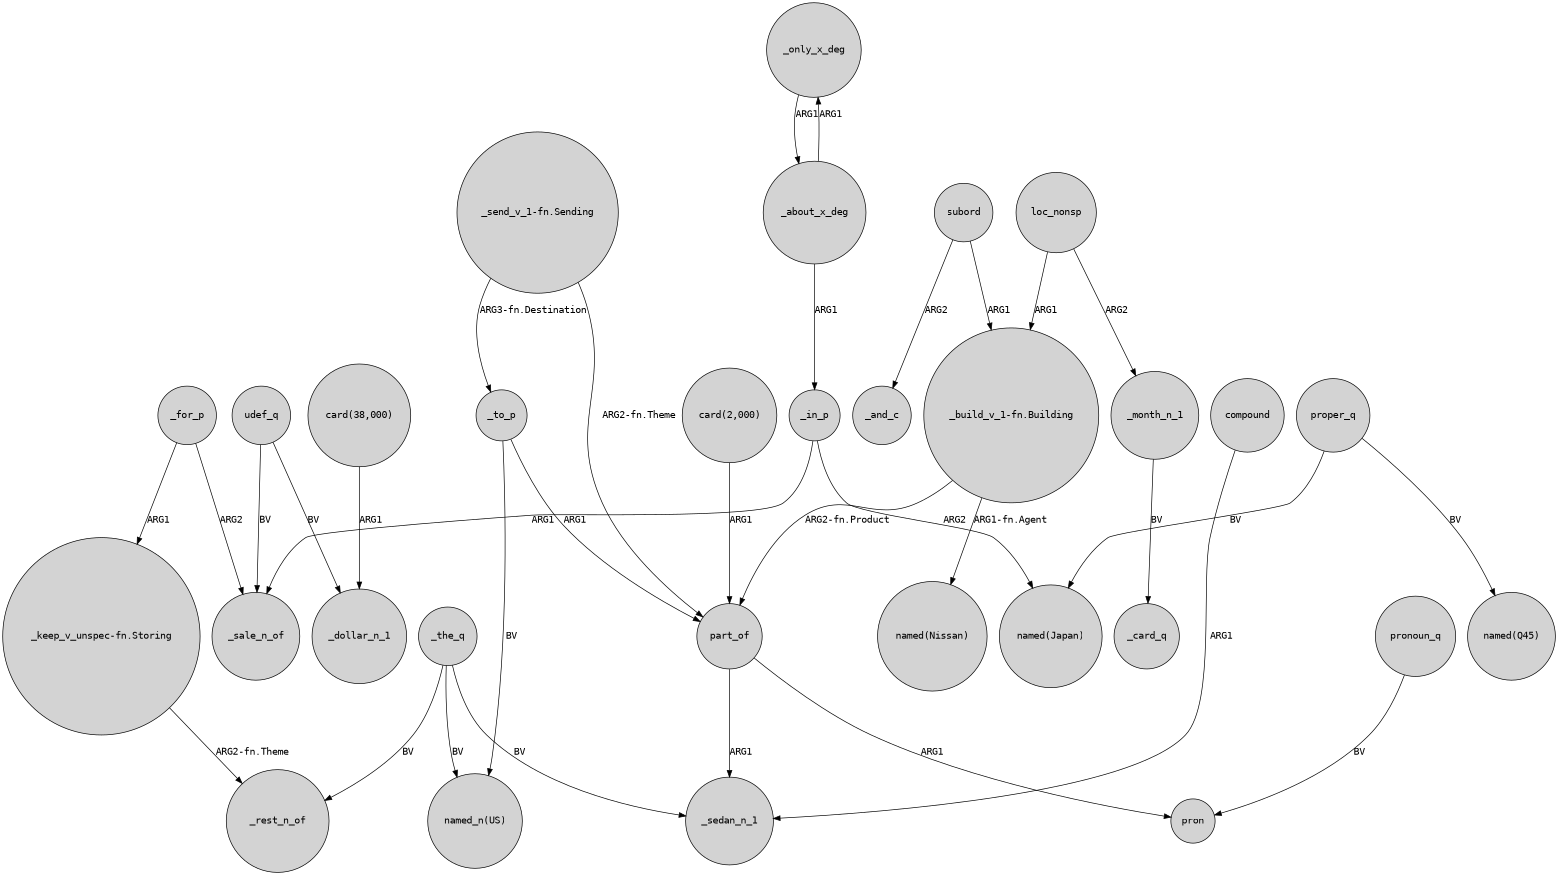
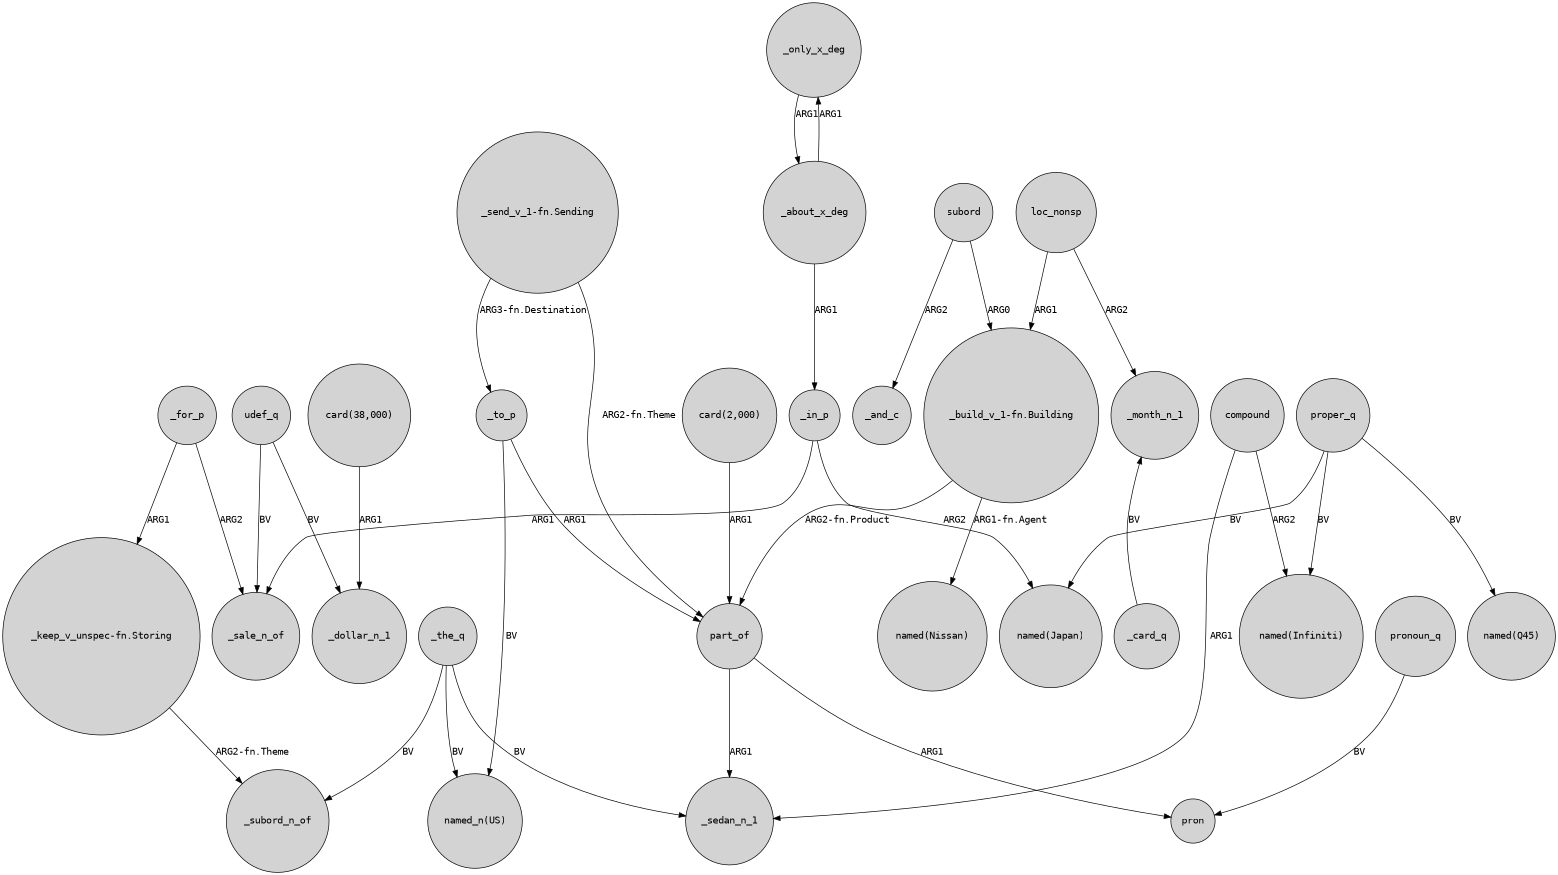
(999, 310) -> (999, 310)
(1151, 524) -> (1127, 538)
none -> (1301, 636)
(278, 821) -> (278, 821)
